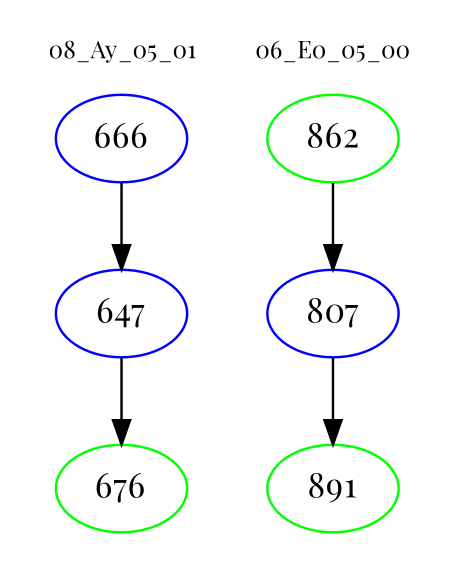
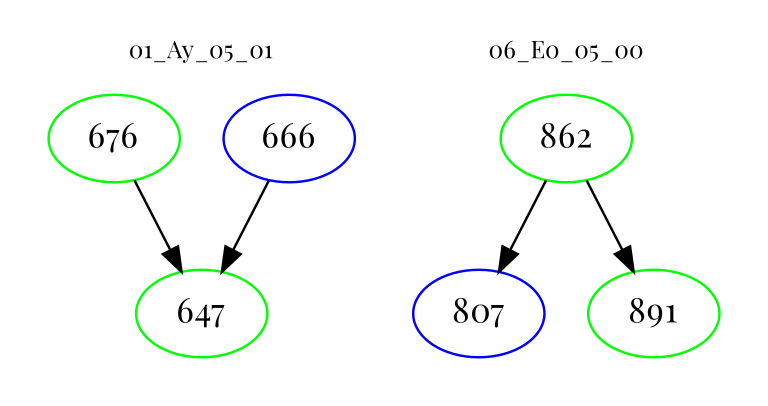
(123, 52) -> (202, 52)
(122, 314) -> (202, 314)
(122, 389) -> (152, 215)
(333, 389) -> (604, 215)
